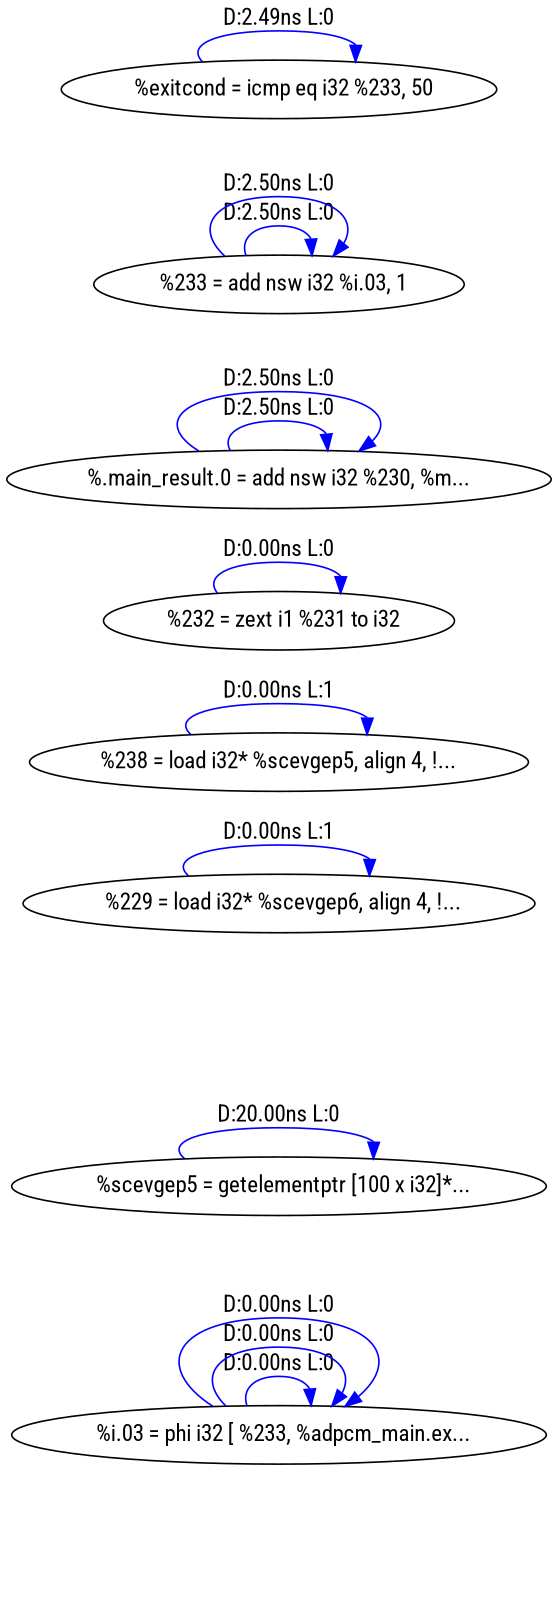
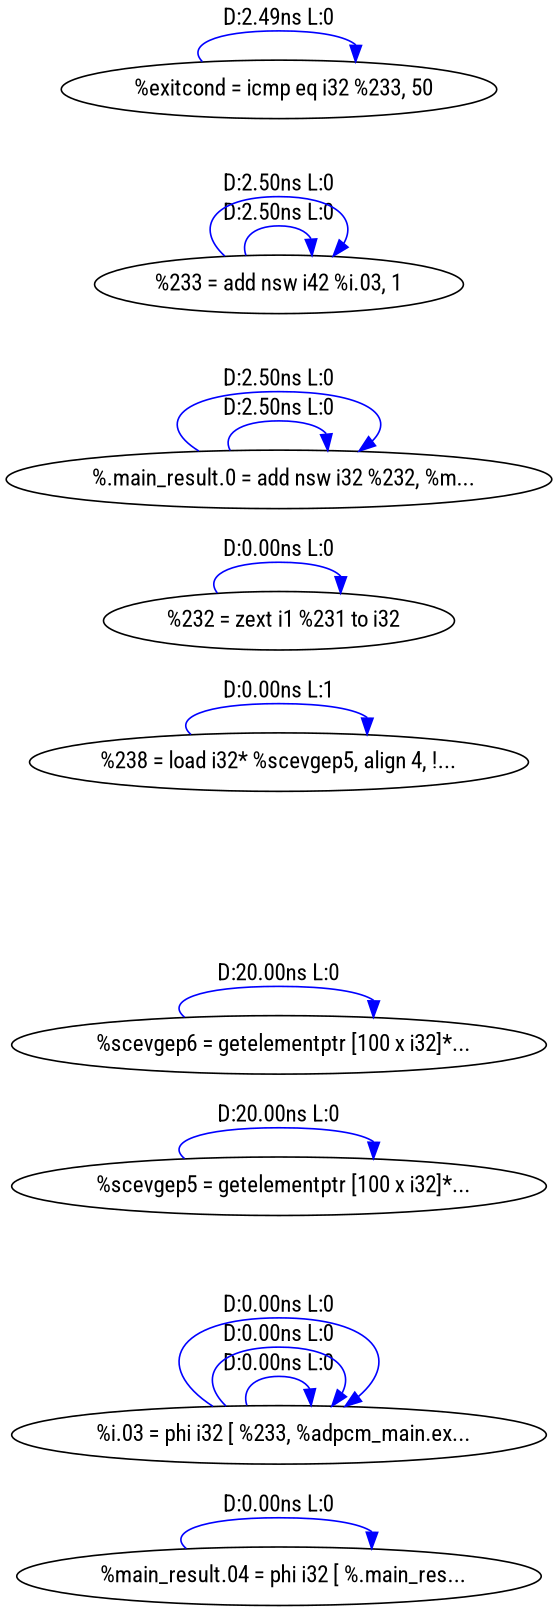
(279, 284) -> (279, 284)
(279, 479) -> (279, 479)
(279, 904) -> none
none -> (279, 1045)
none -> (279, 1576)
